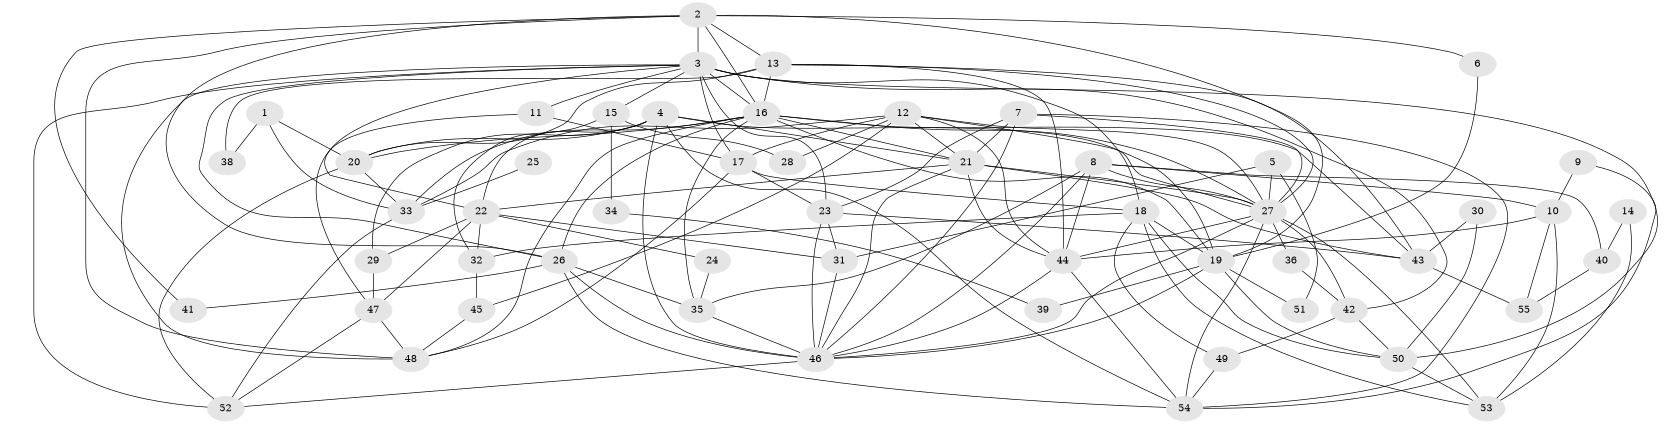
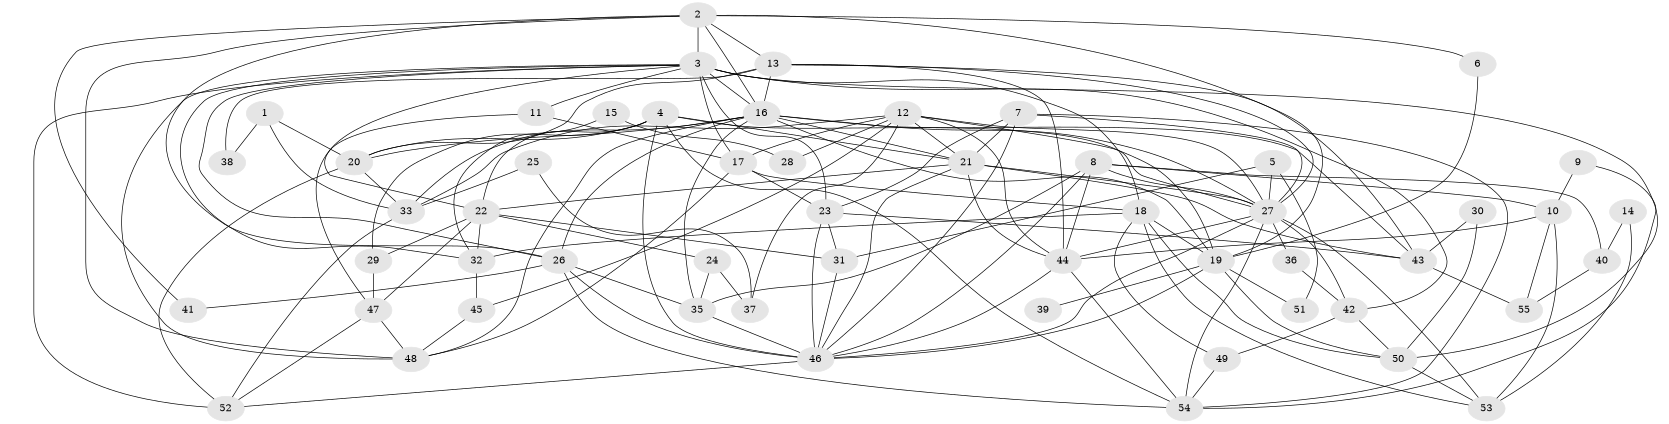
(655, 89) -> (207, 100)
(611, 212) -> none
none -> (750, 310)
